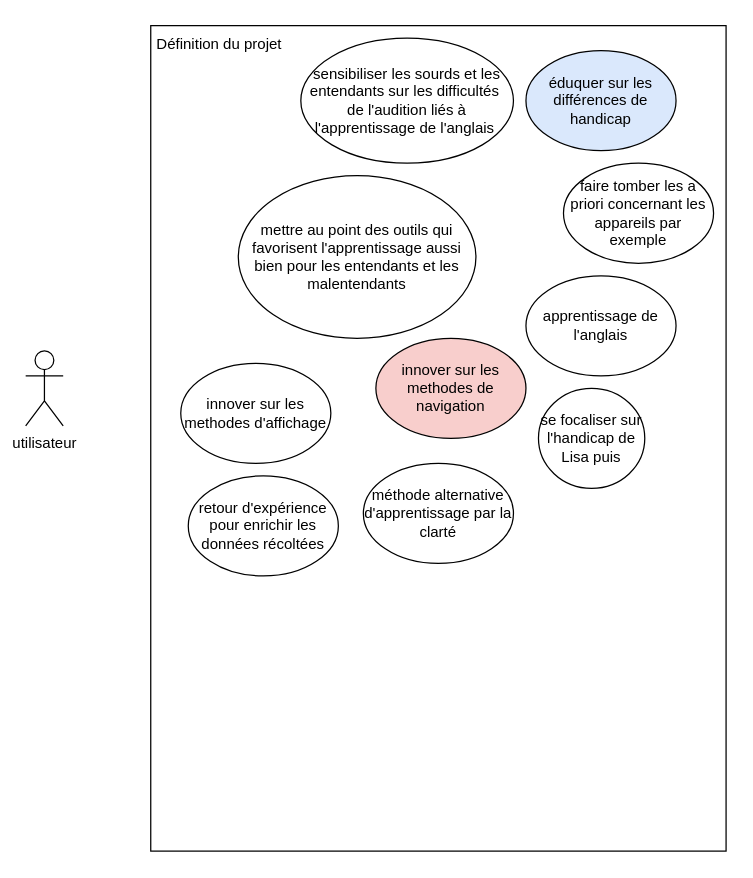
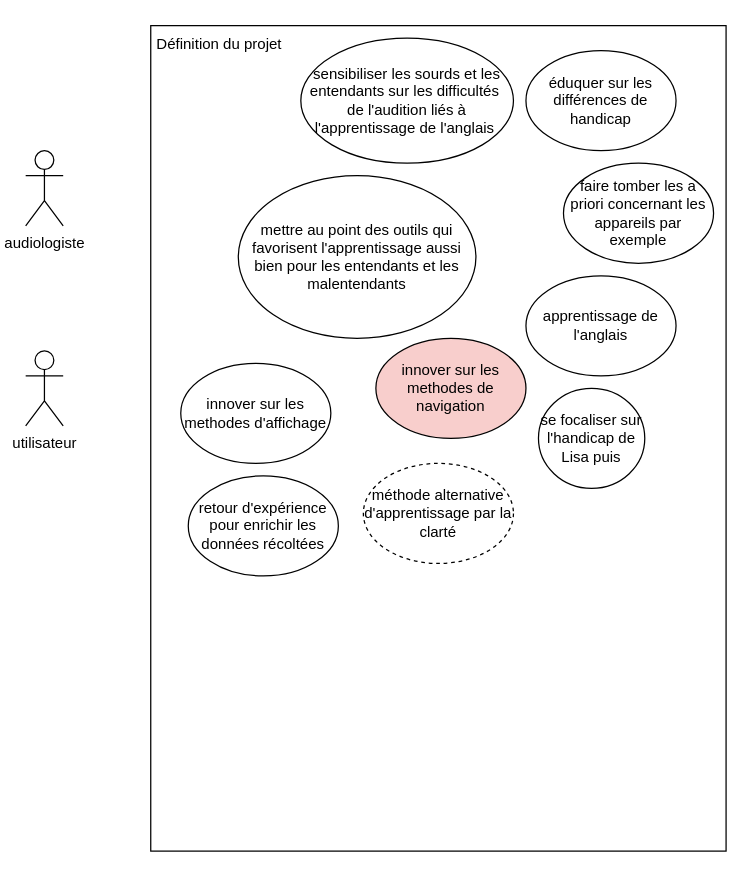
(601, 101) -> (601, 101)
none -> (44, 188)
(438, 513) -> (438, 513)
